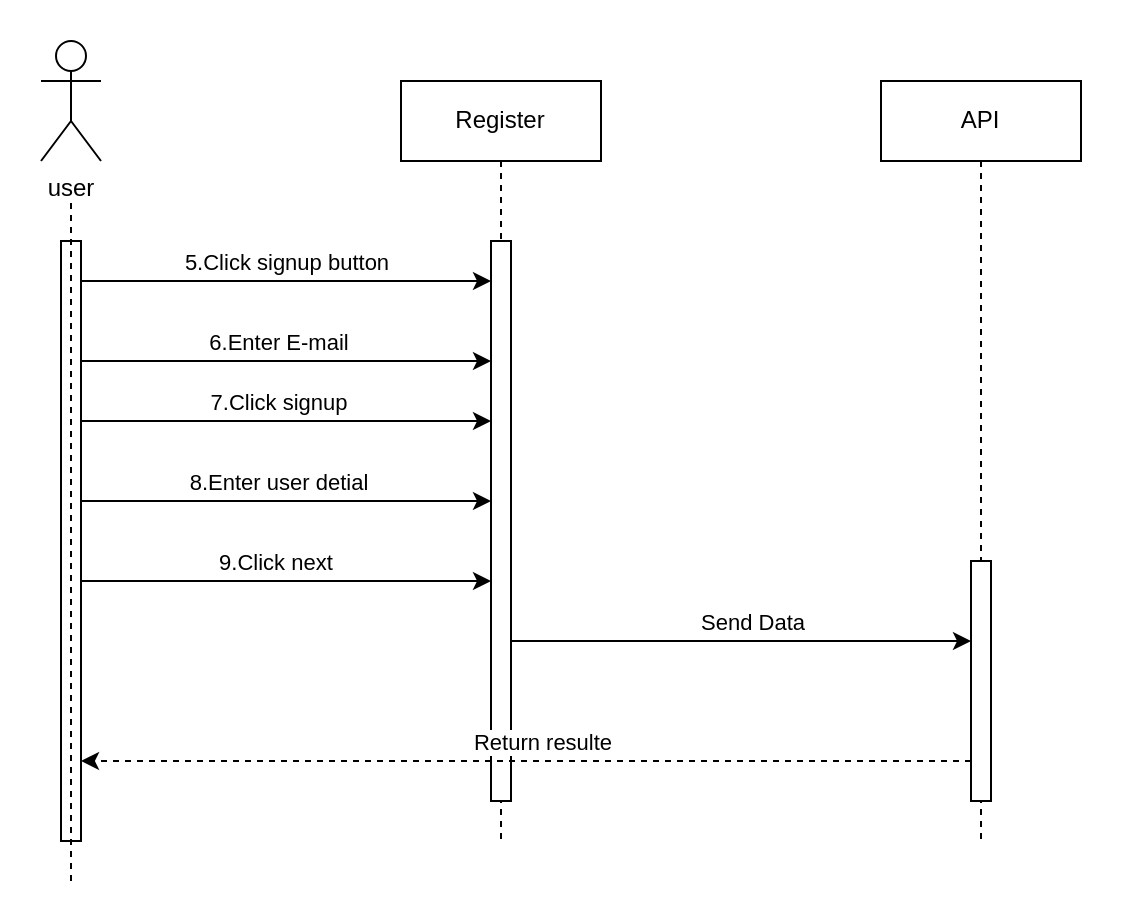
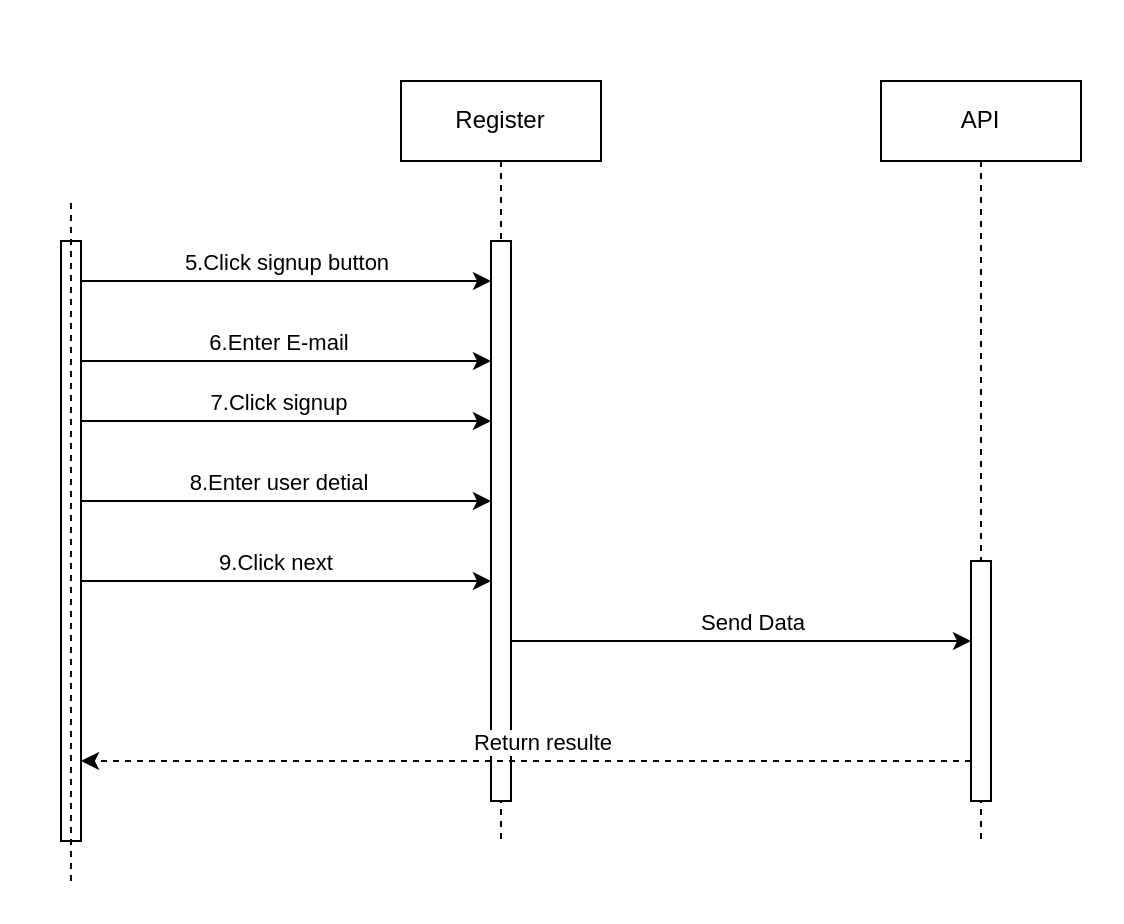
(71, 101) -> none
